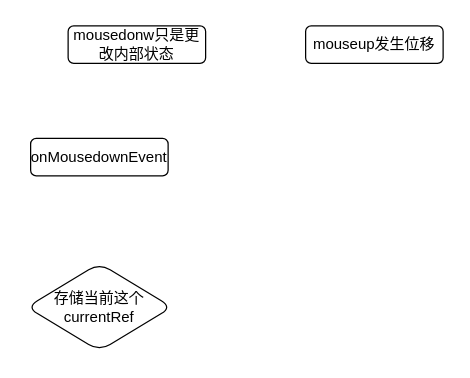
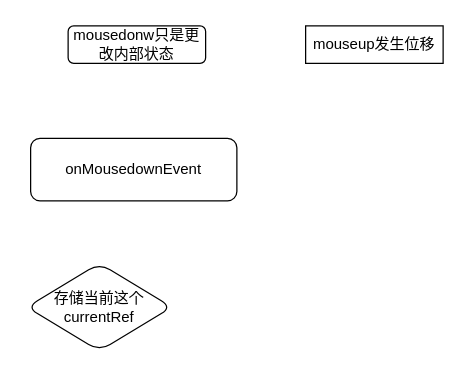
(374, 44) -> (374, 44)
(99, 157) -> (134, 169)
